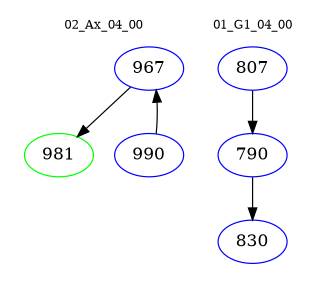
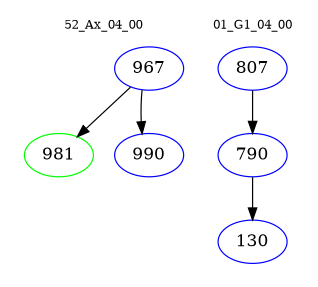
(104, 26) -> (104, 26)
(157, 118) -> (141, 106)
(253, 242) -> (253, 242)
